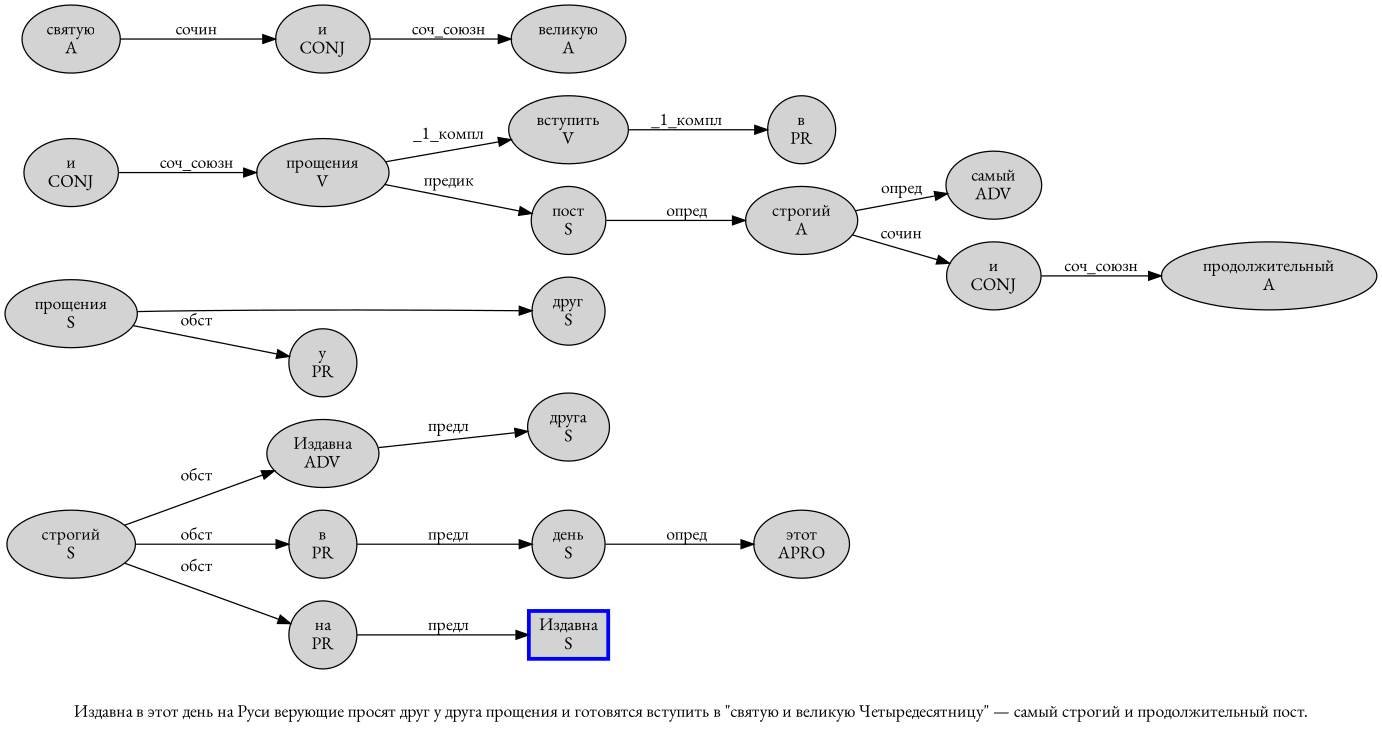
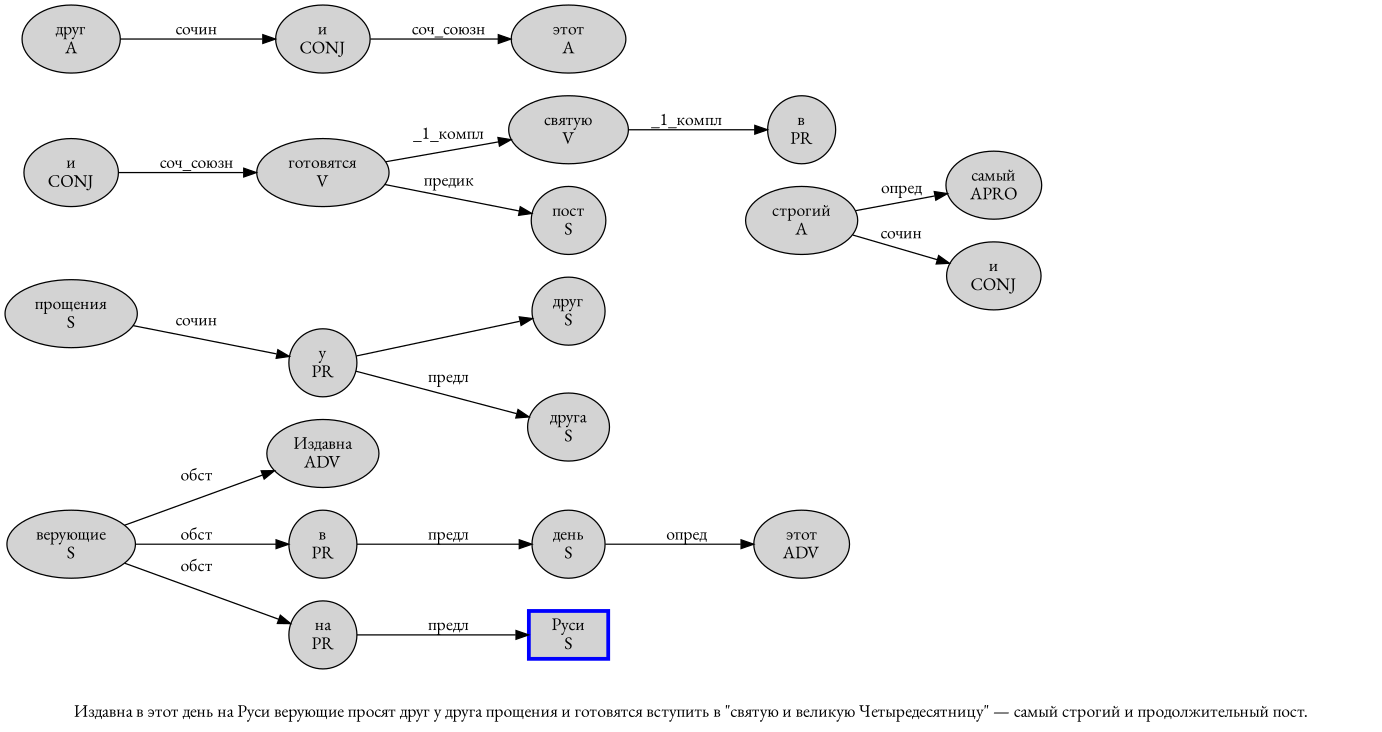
(71, 39) -> (71, 39)
(569, 39) -> (569, 39)
(569, 130) -> (569, 130)
(323, 173) -> (323, 173)
(994, 185) -> (994, 185)
(669, 220) -> none
(1269, 276) -> none
(328, 310) -> (438, 339)
(197, 321) -> (197, 321)
(447, 440) -> (436, 392)
(71, 544) -> (71, 544)
(802, 544) -> (802, 544)
(569, 635) -> (569, 635)
